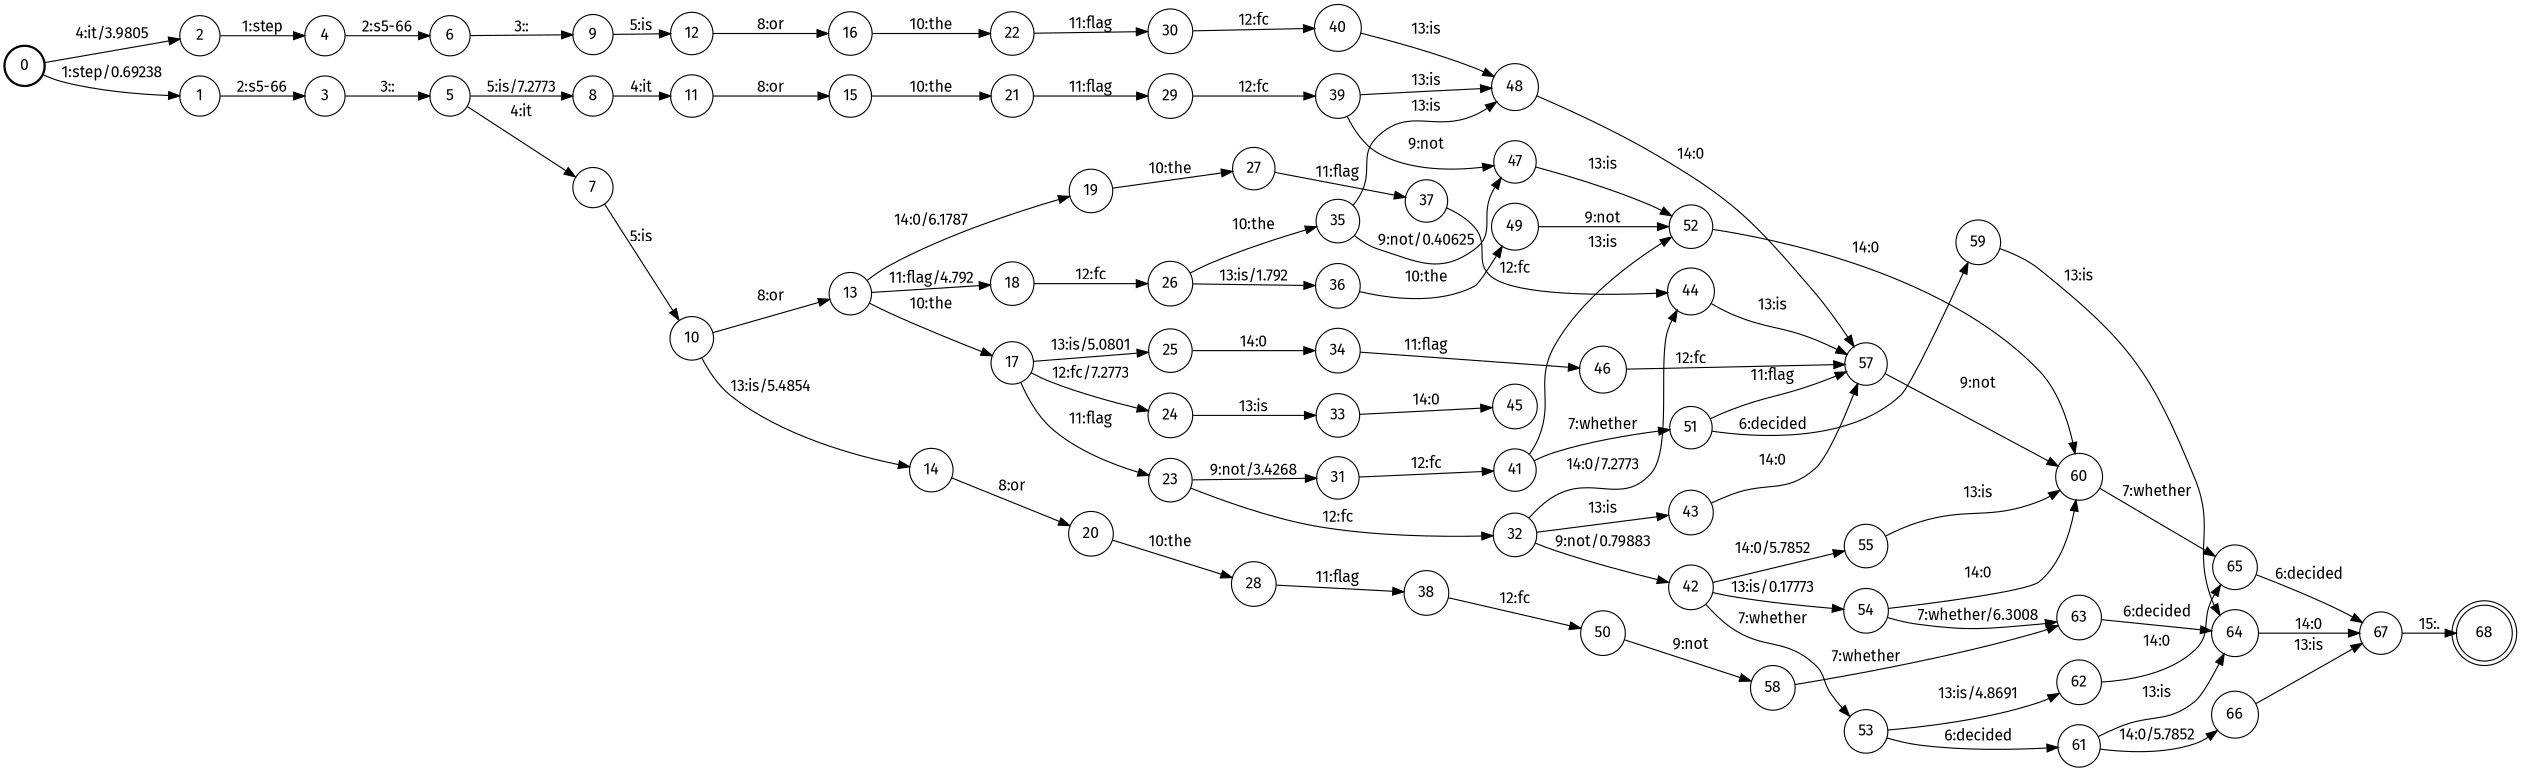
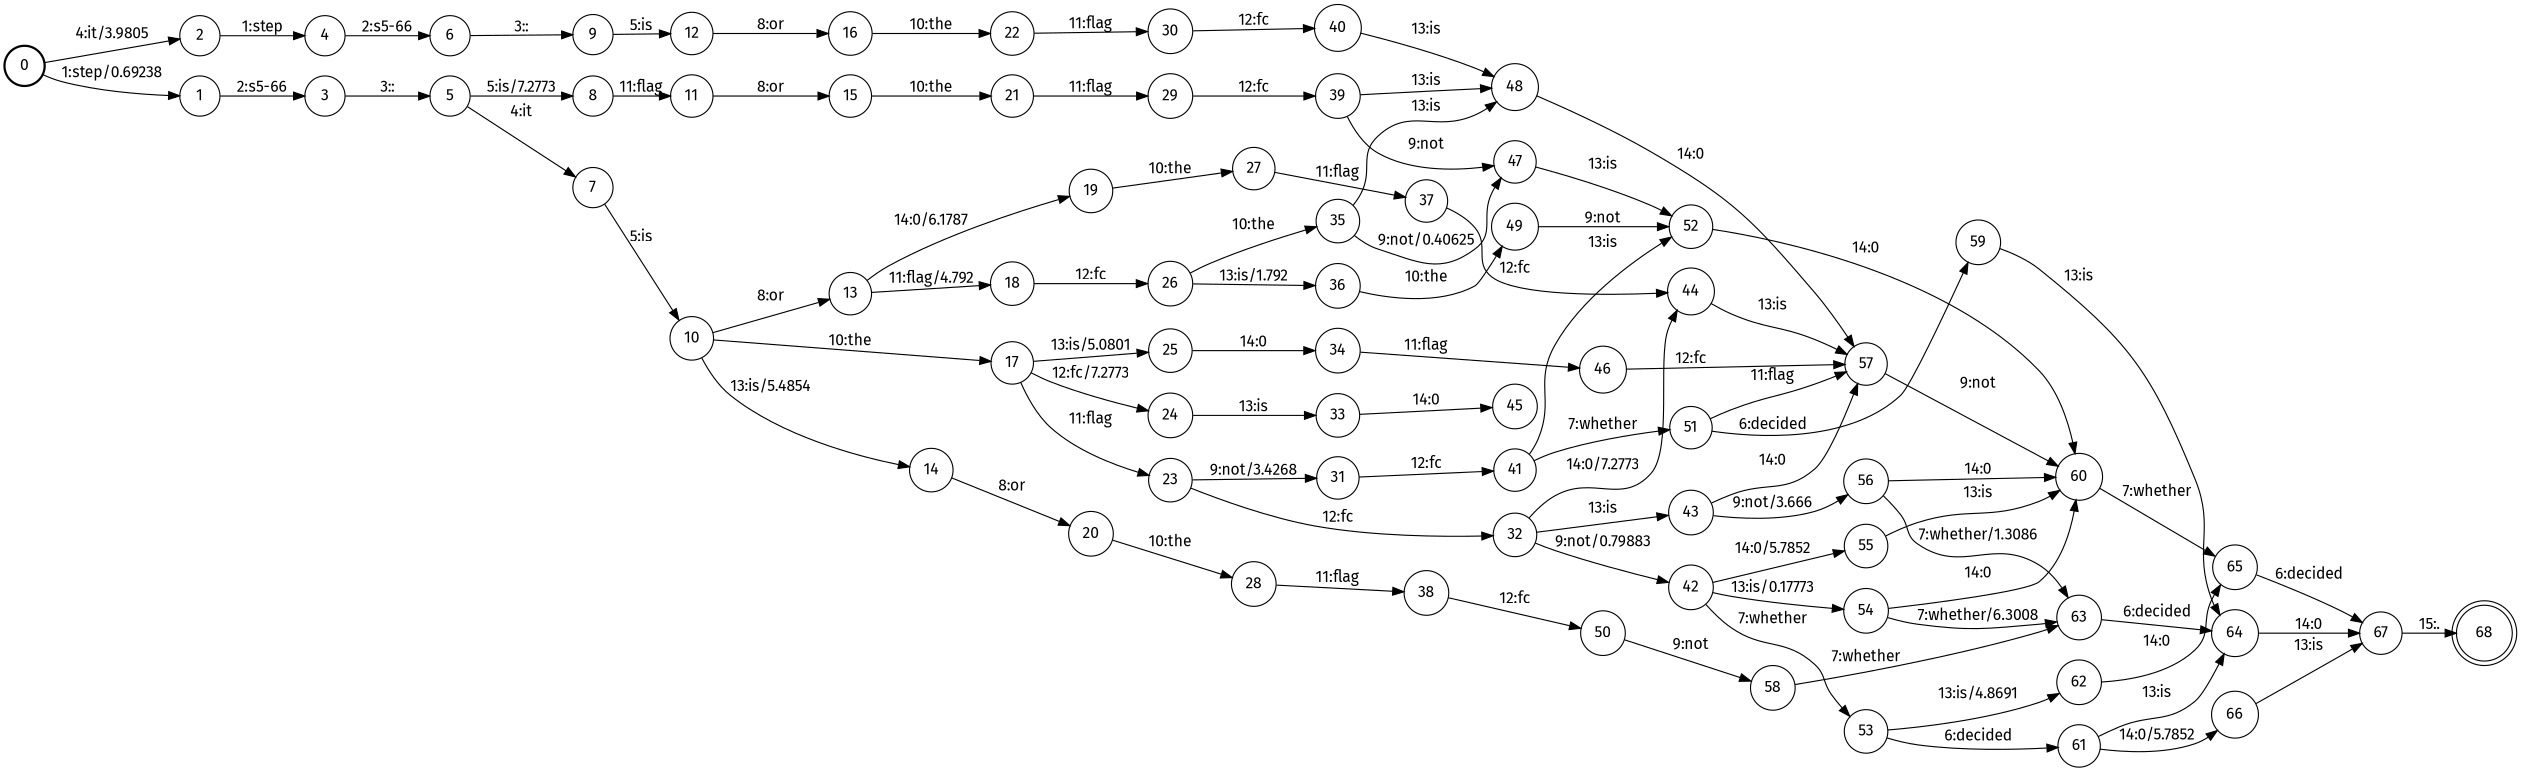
(642, 88) -> (642, 88)
(925, 329) -> (847, 350)
none -> (1866, 481)
